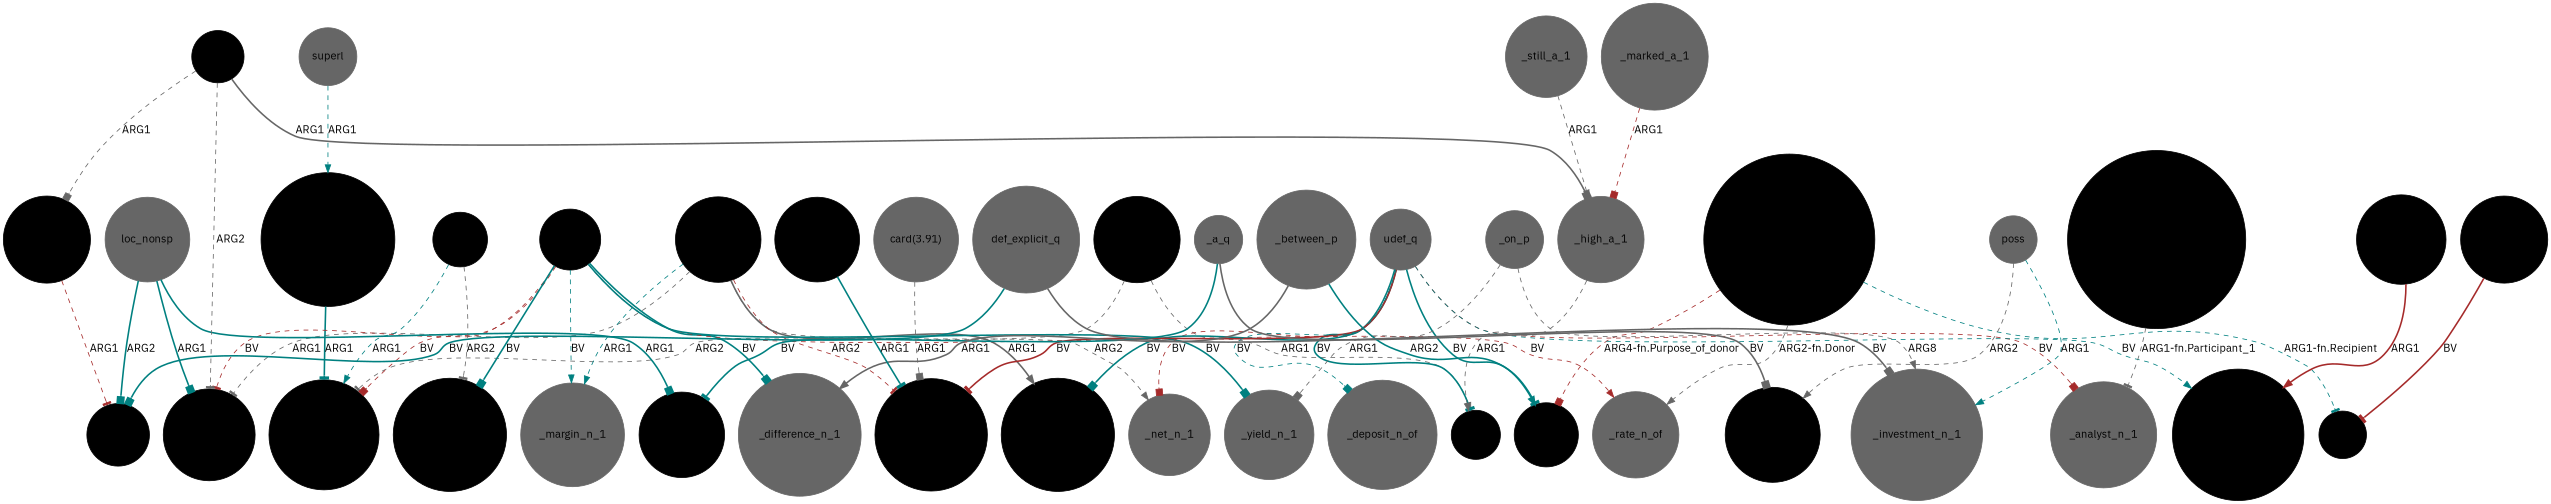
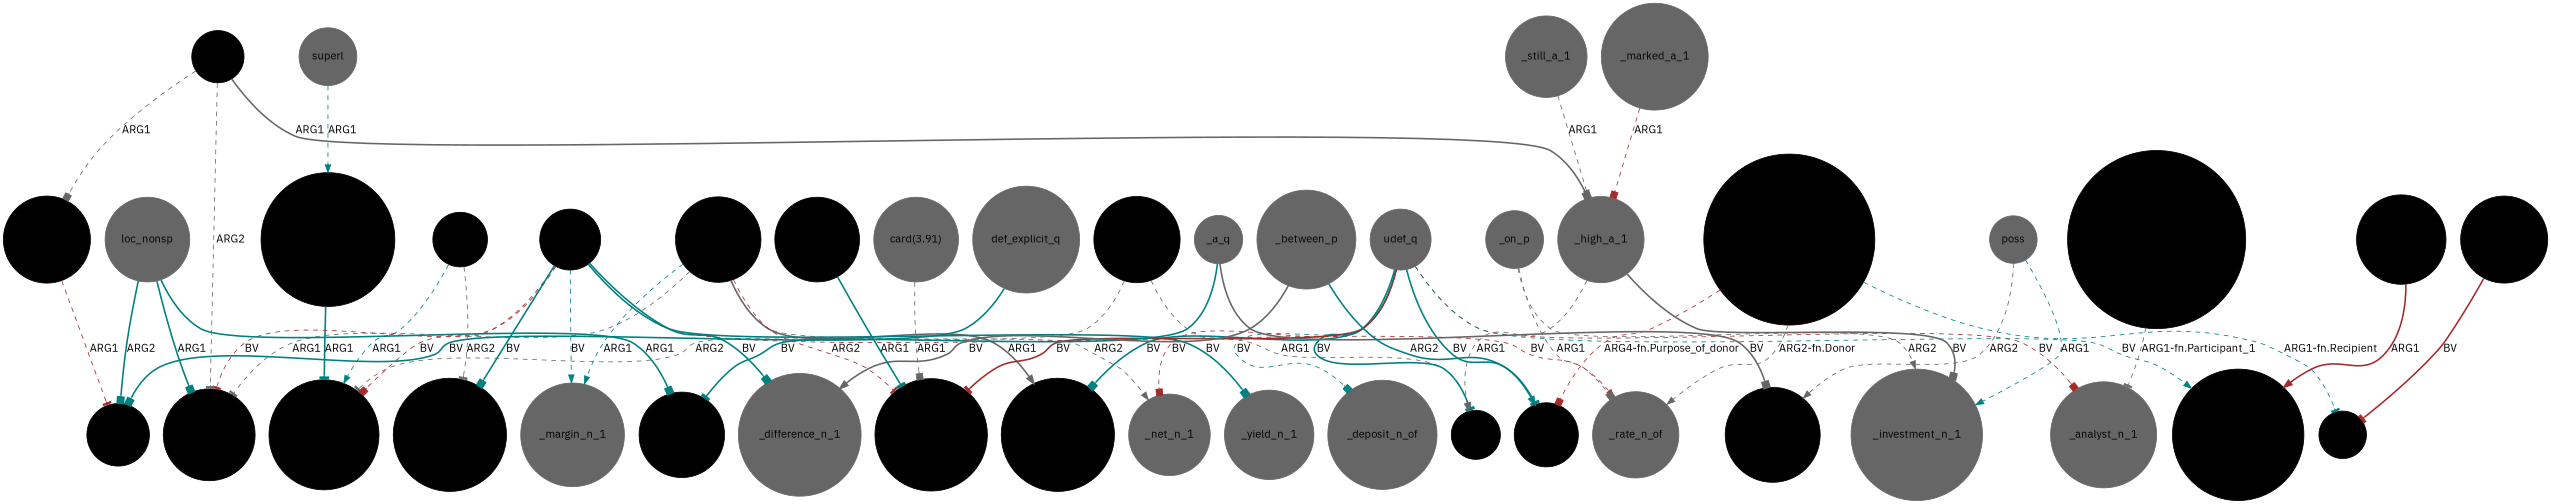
(1440, 327) -> (1549, 346)
(1463, 336) -> (1701, 329)
(976, 349) -> (976, 349)
(1923, 349) -> (1923, 349)
